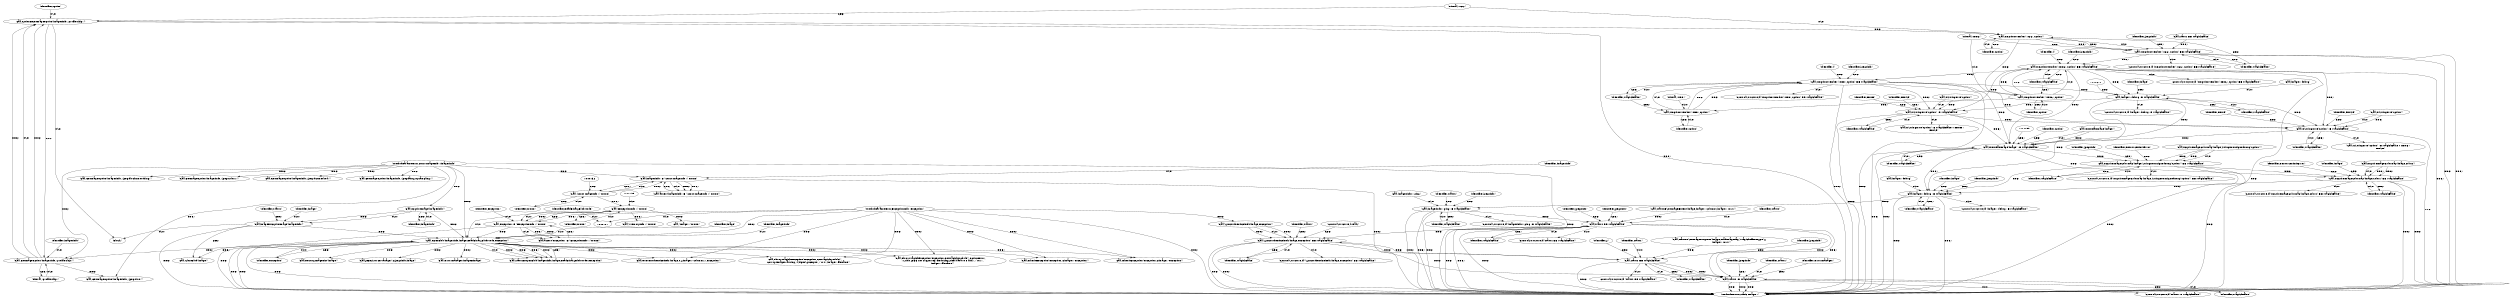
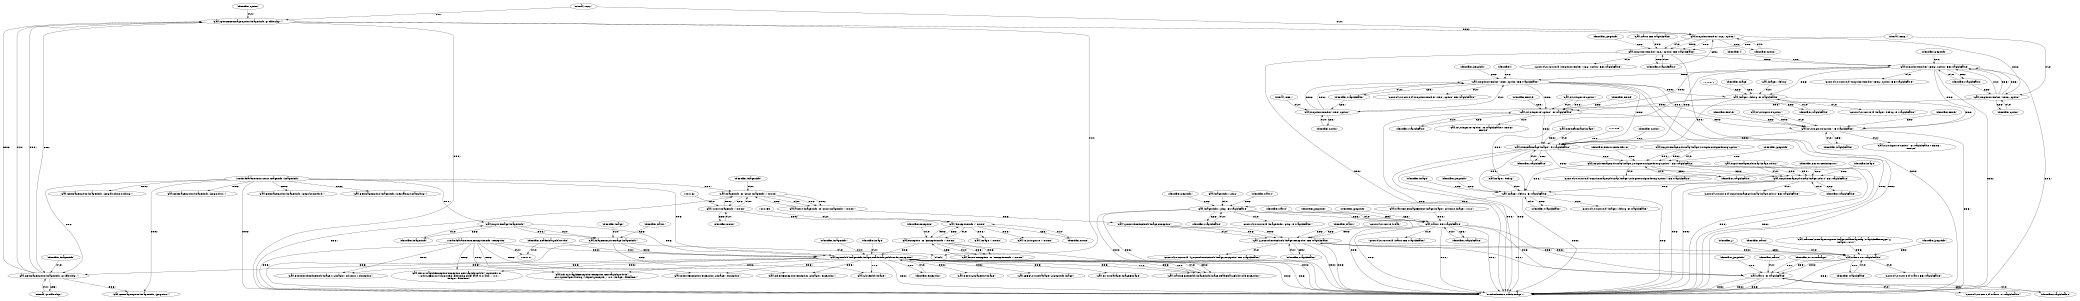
(593, 186) -> (713, 201)
(1084, 210) -> (985, 217)
(698, 212) -> none
(639, 224) -> (1035, 241)
